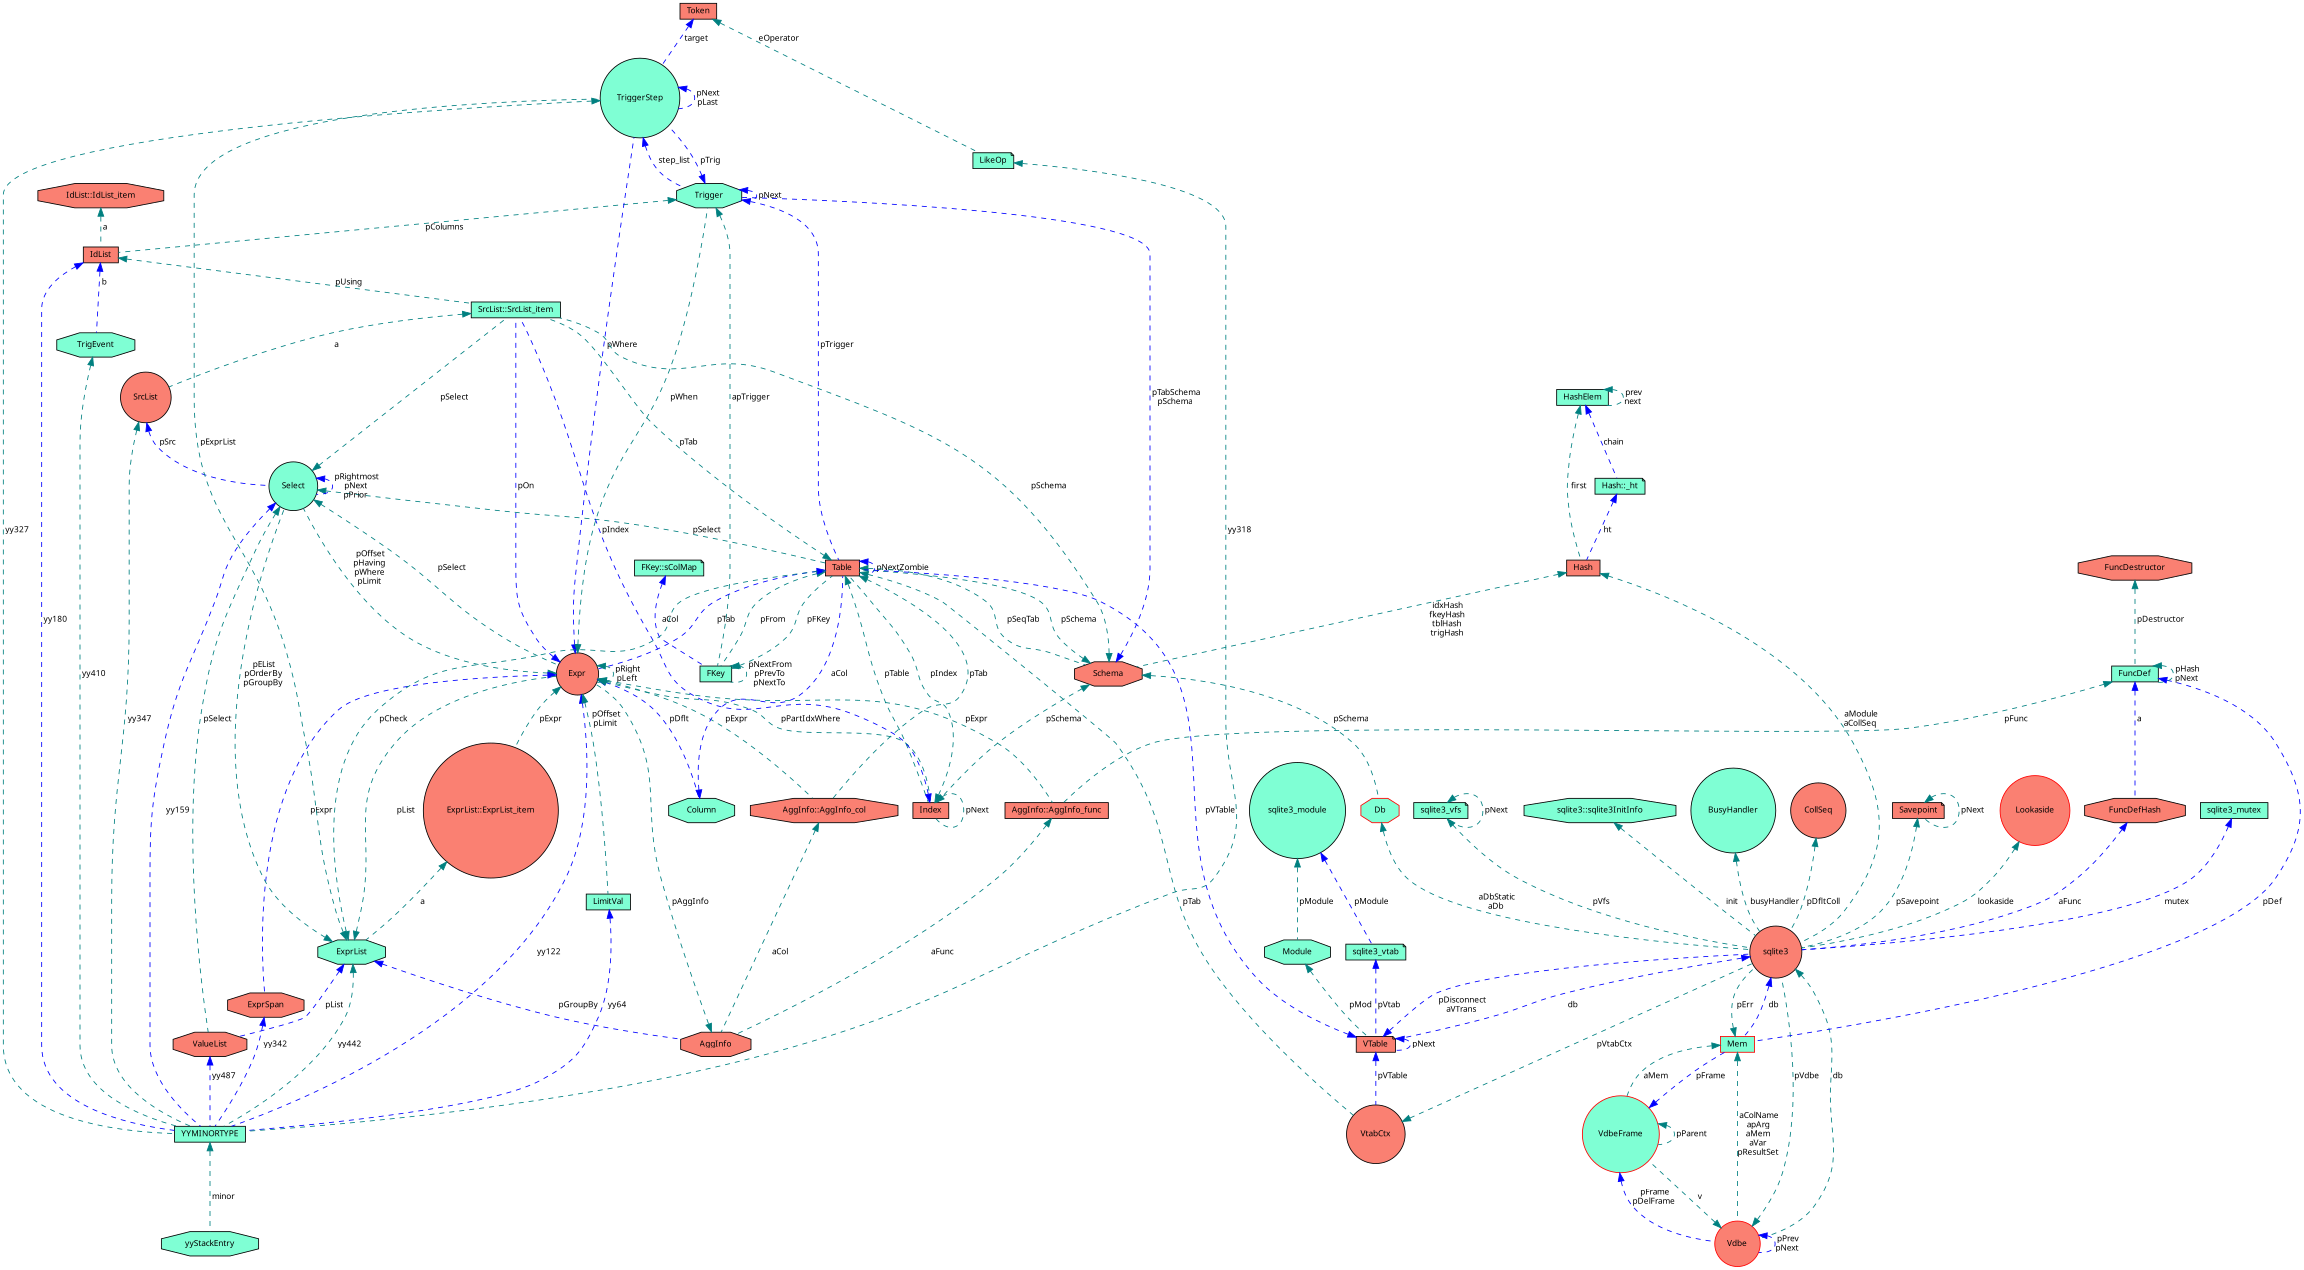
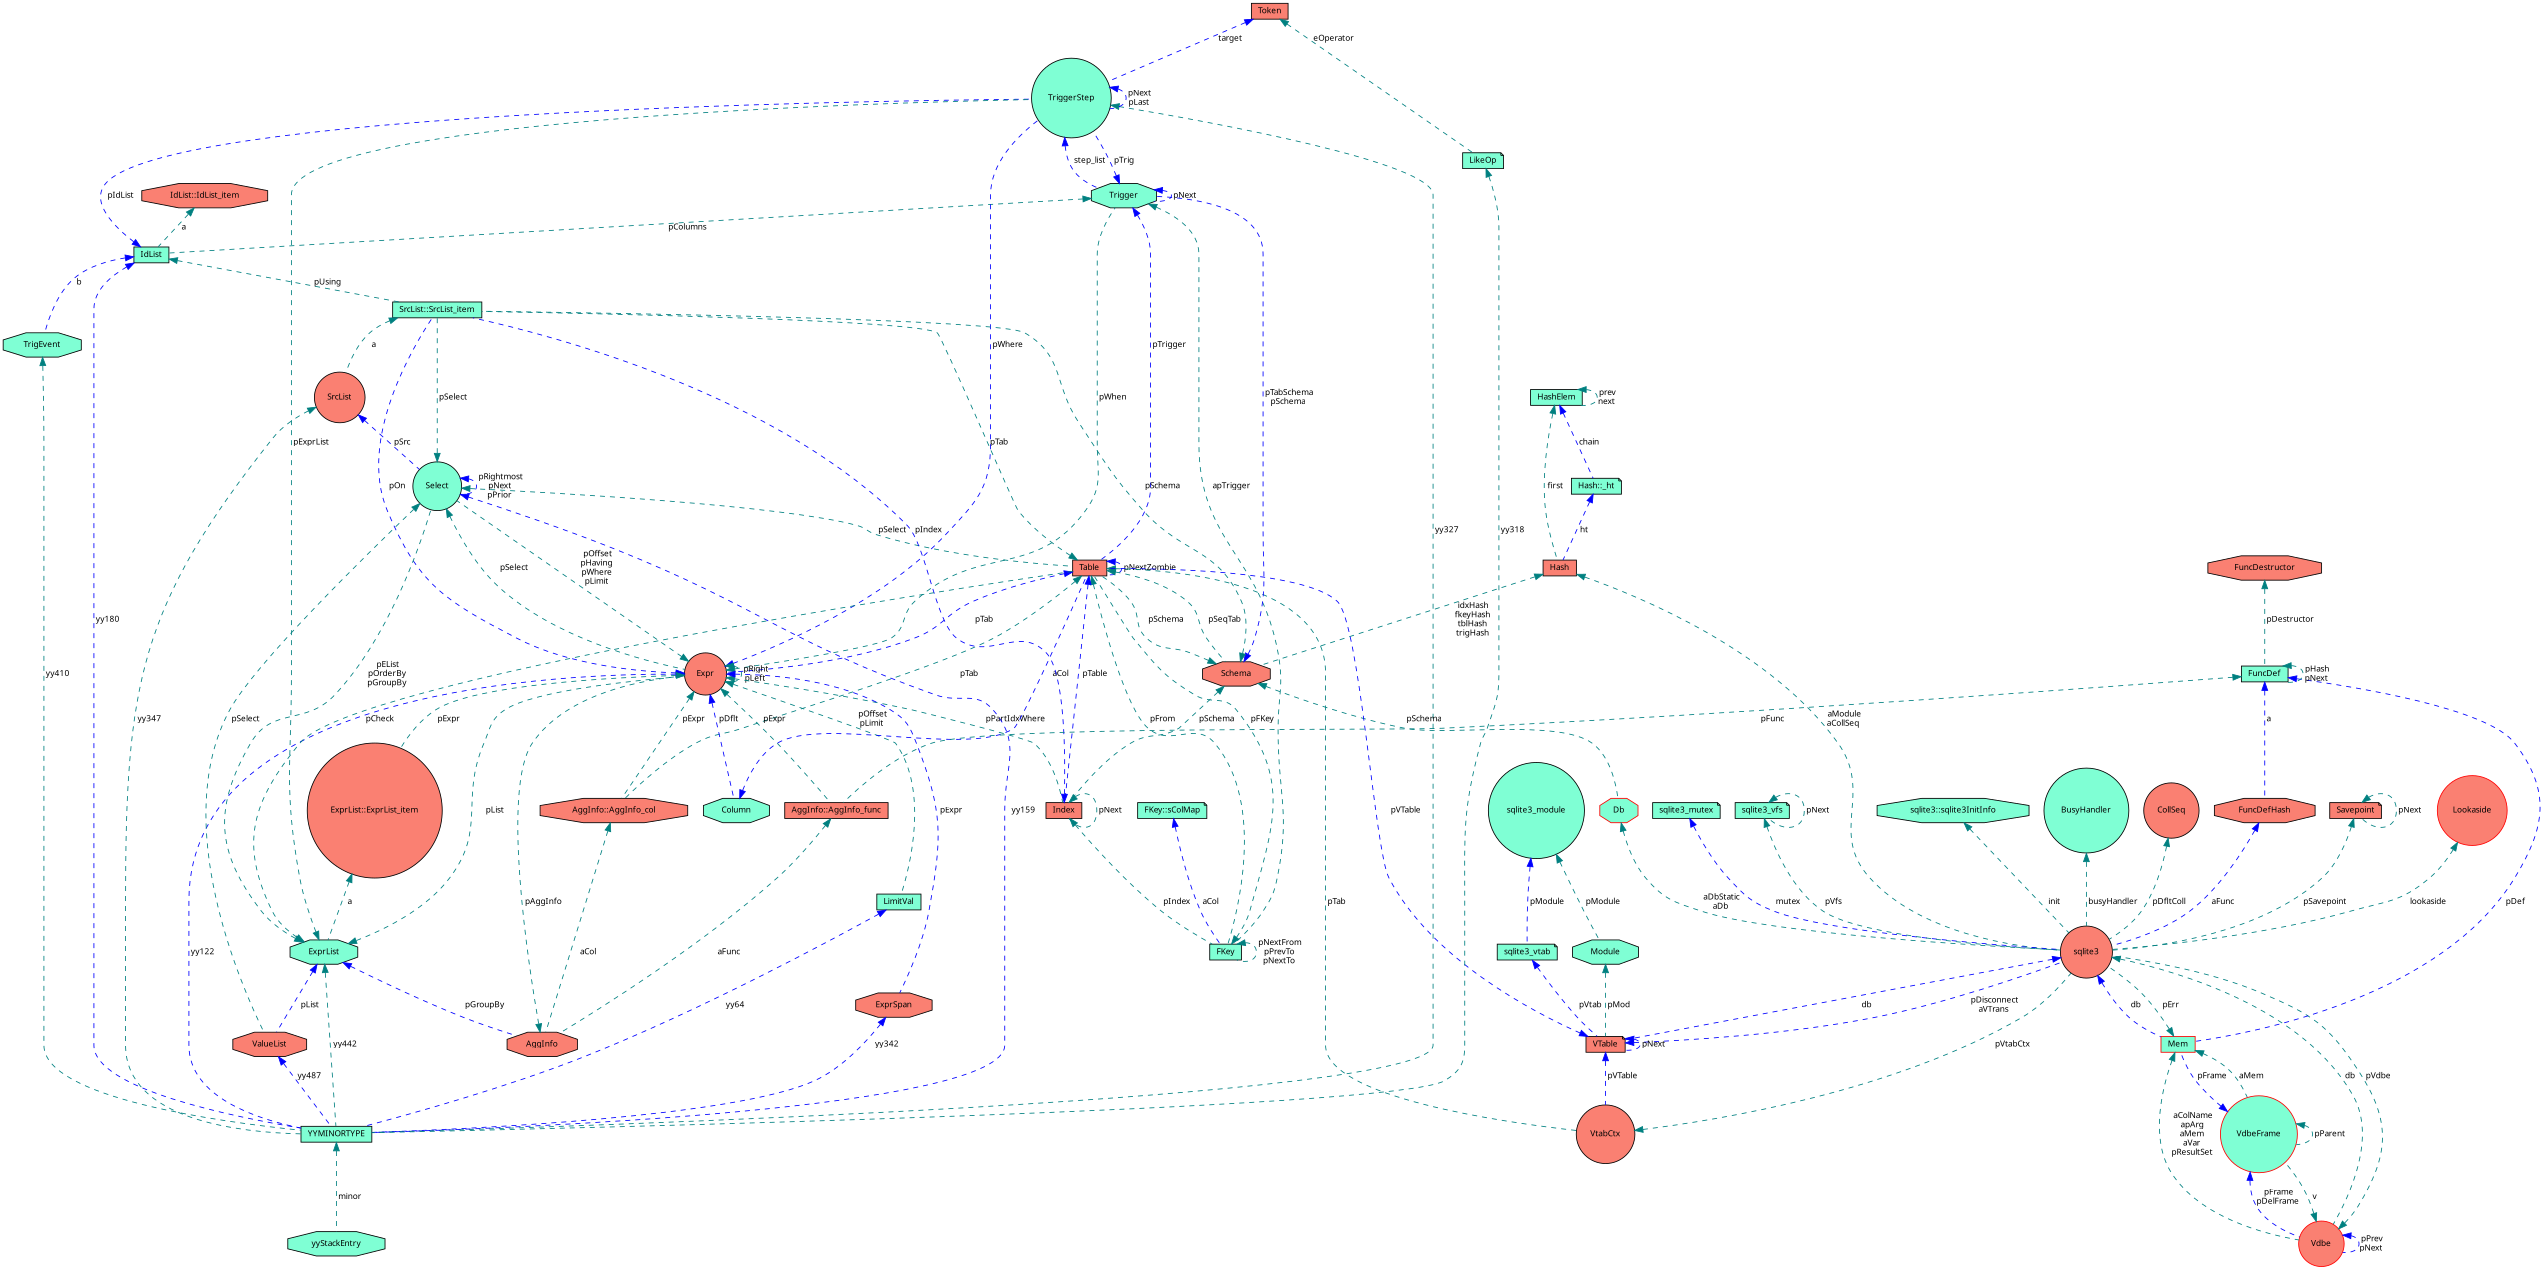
none -> (528, 115)
(101, 255) -> (151, 255)
(921, 681) -> (1138, 891)
(883, 695) -> (1076, 693)
(2234, 811) -> (1686, 811)
